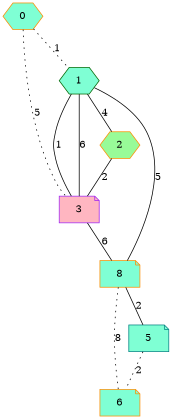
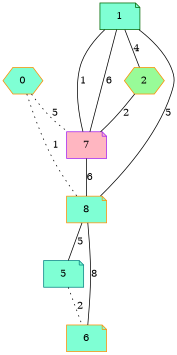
(51, 48) -> (47, 147)
(79, 81) -> (120, 16)
(79, 209) -> (87, 145)
(139, 306) -> (81, 242)
(114, 338) -> (91, 274)
